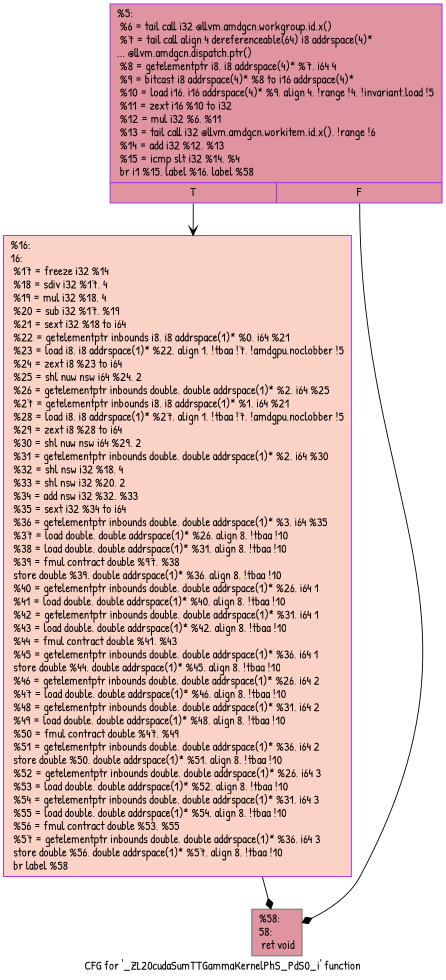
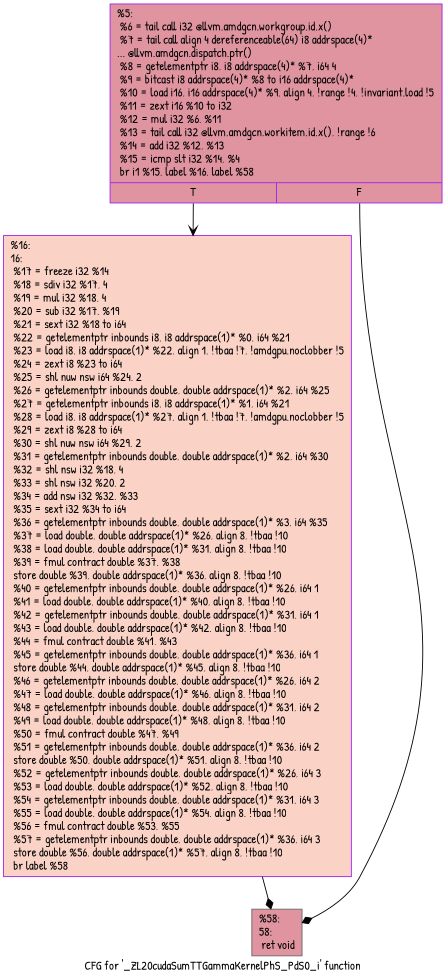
(96, 562) -> (96, 562)
